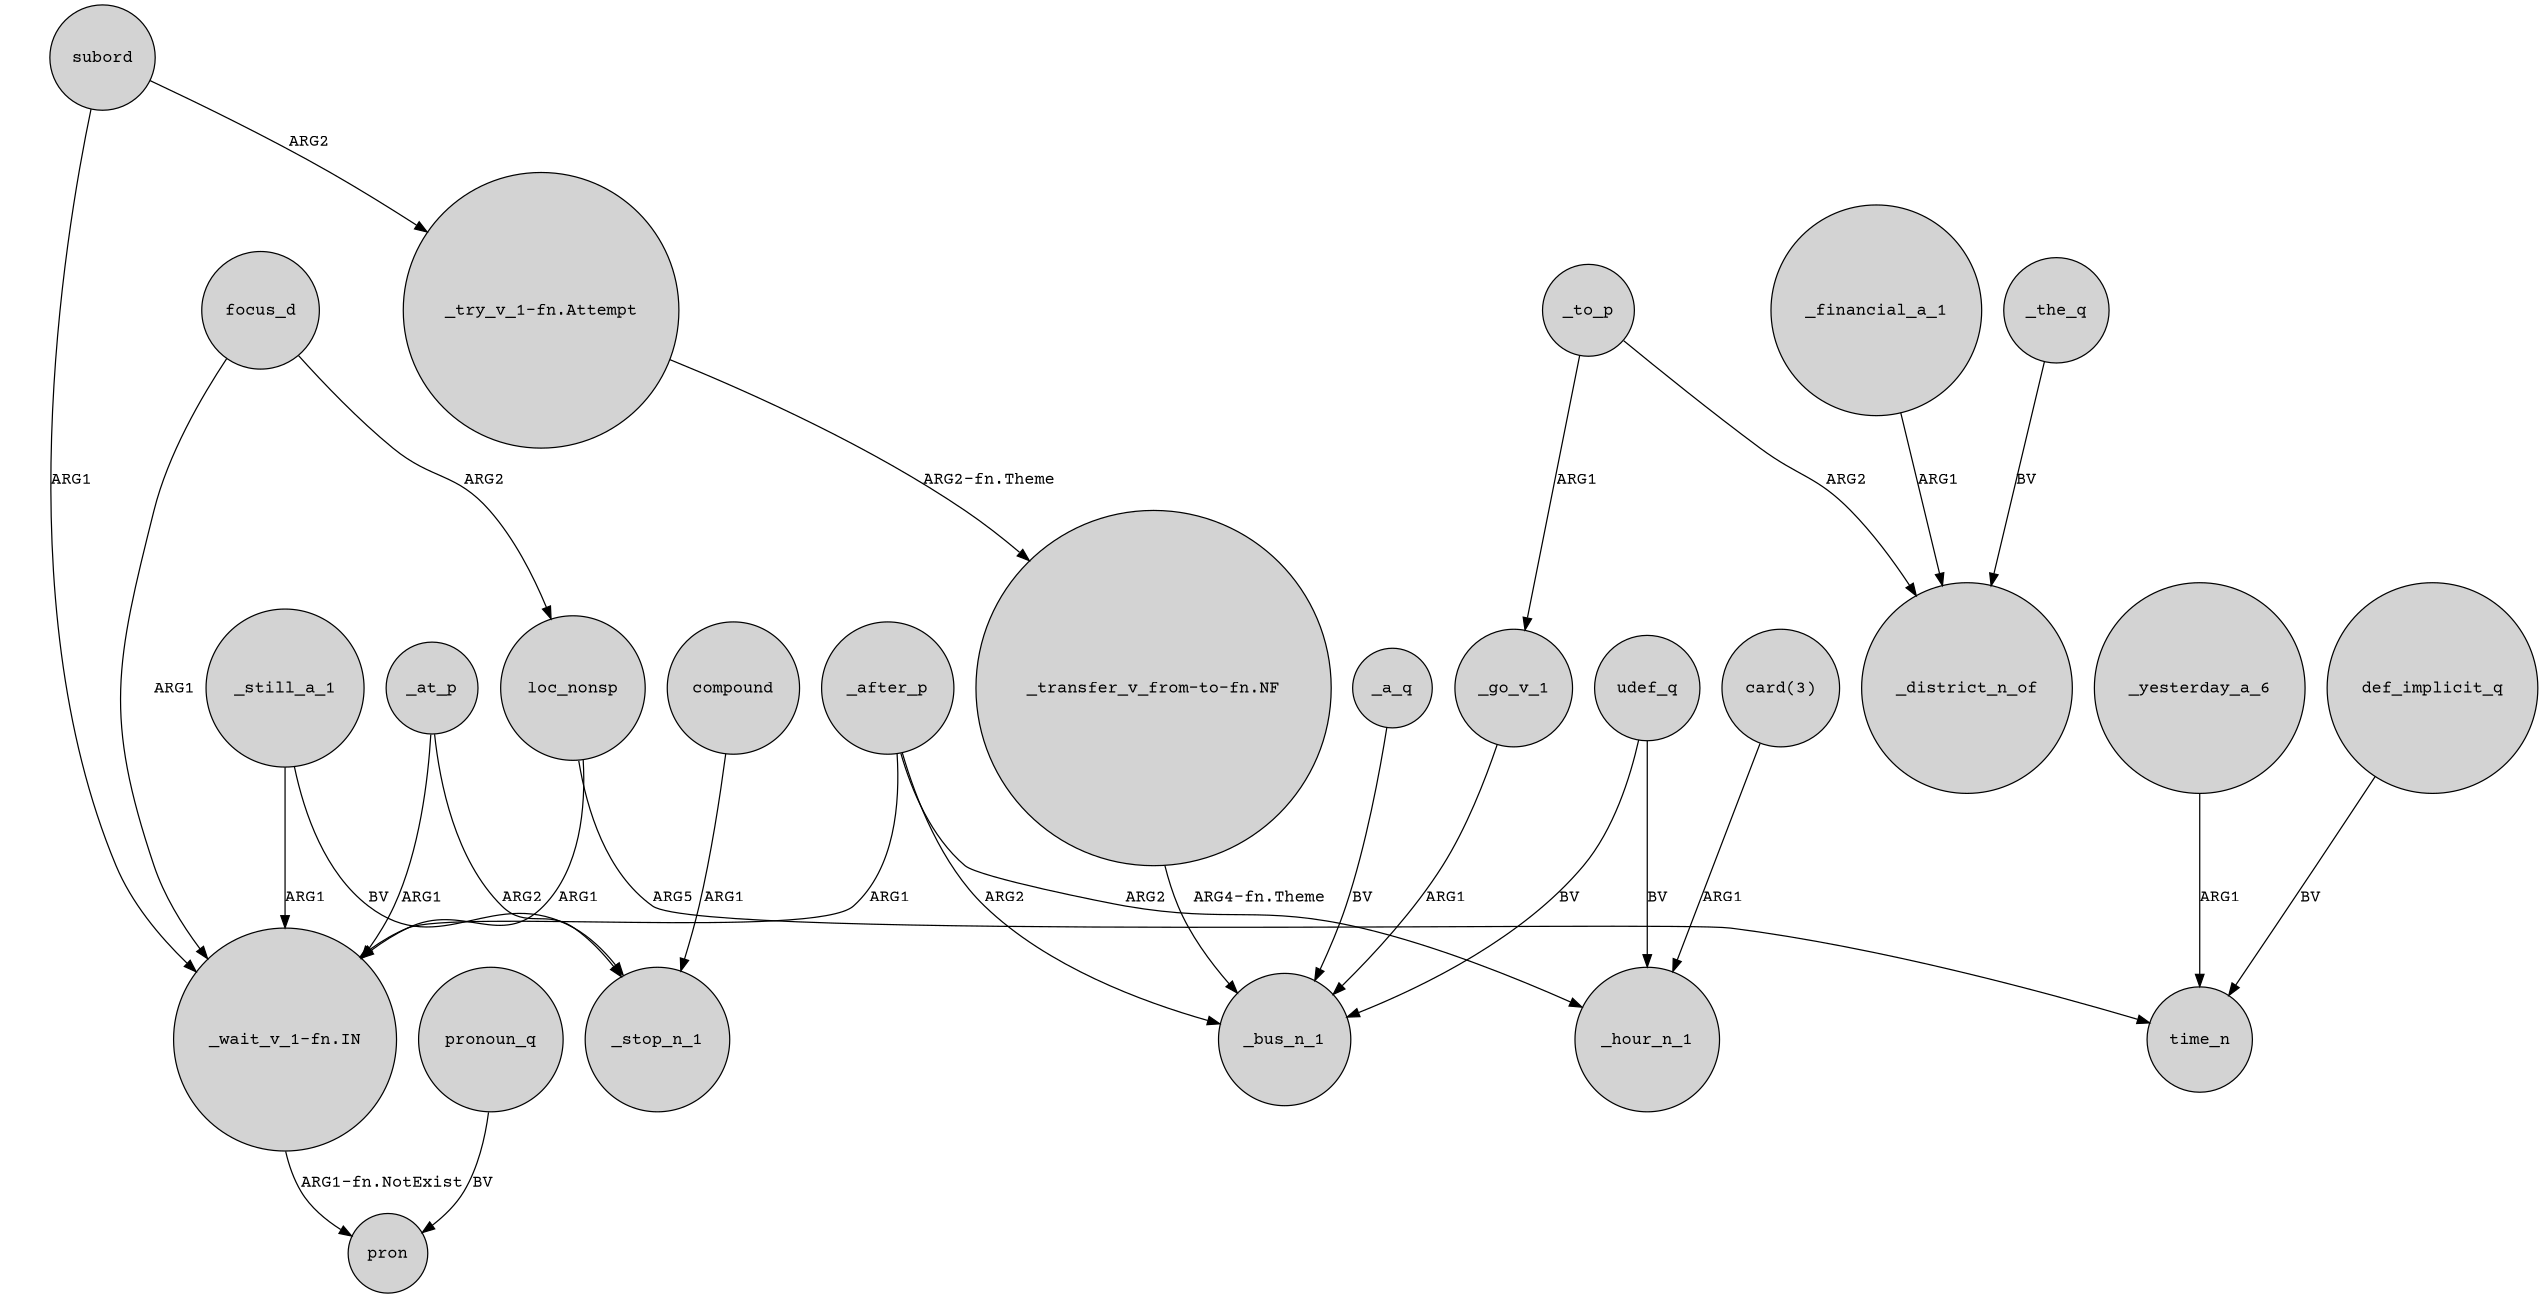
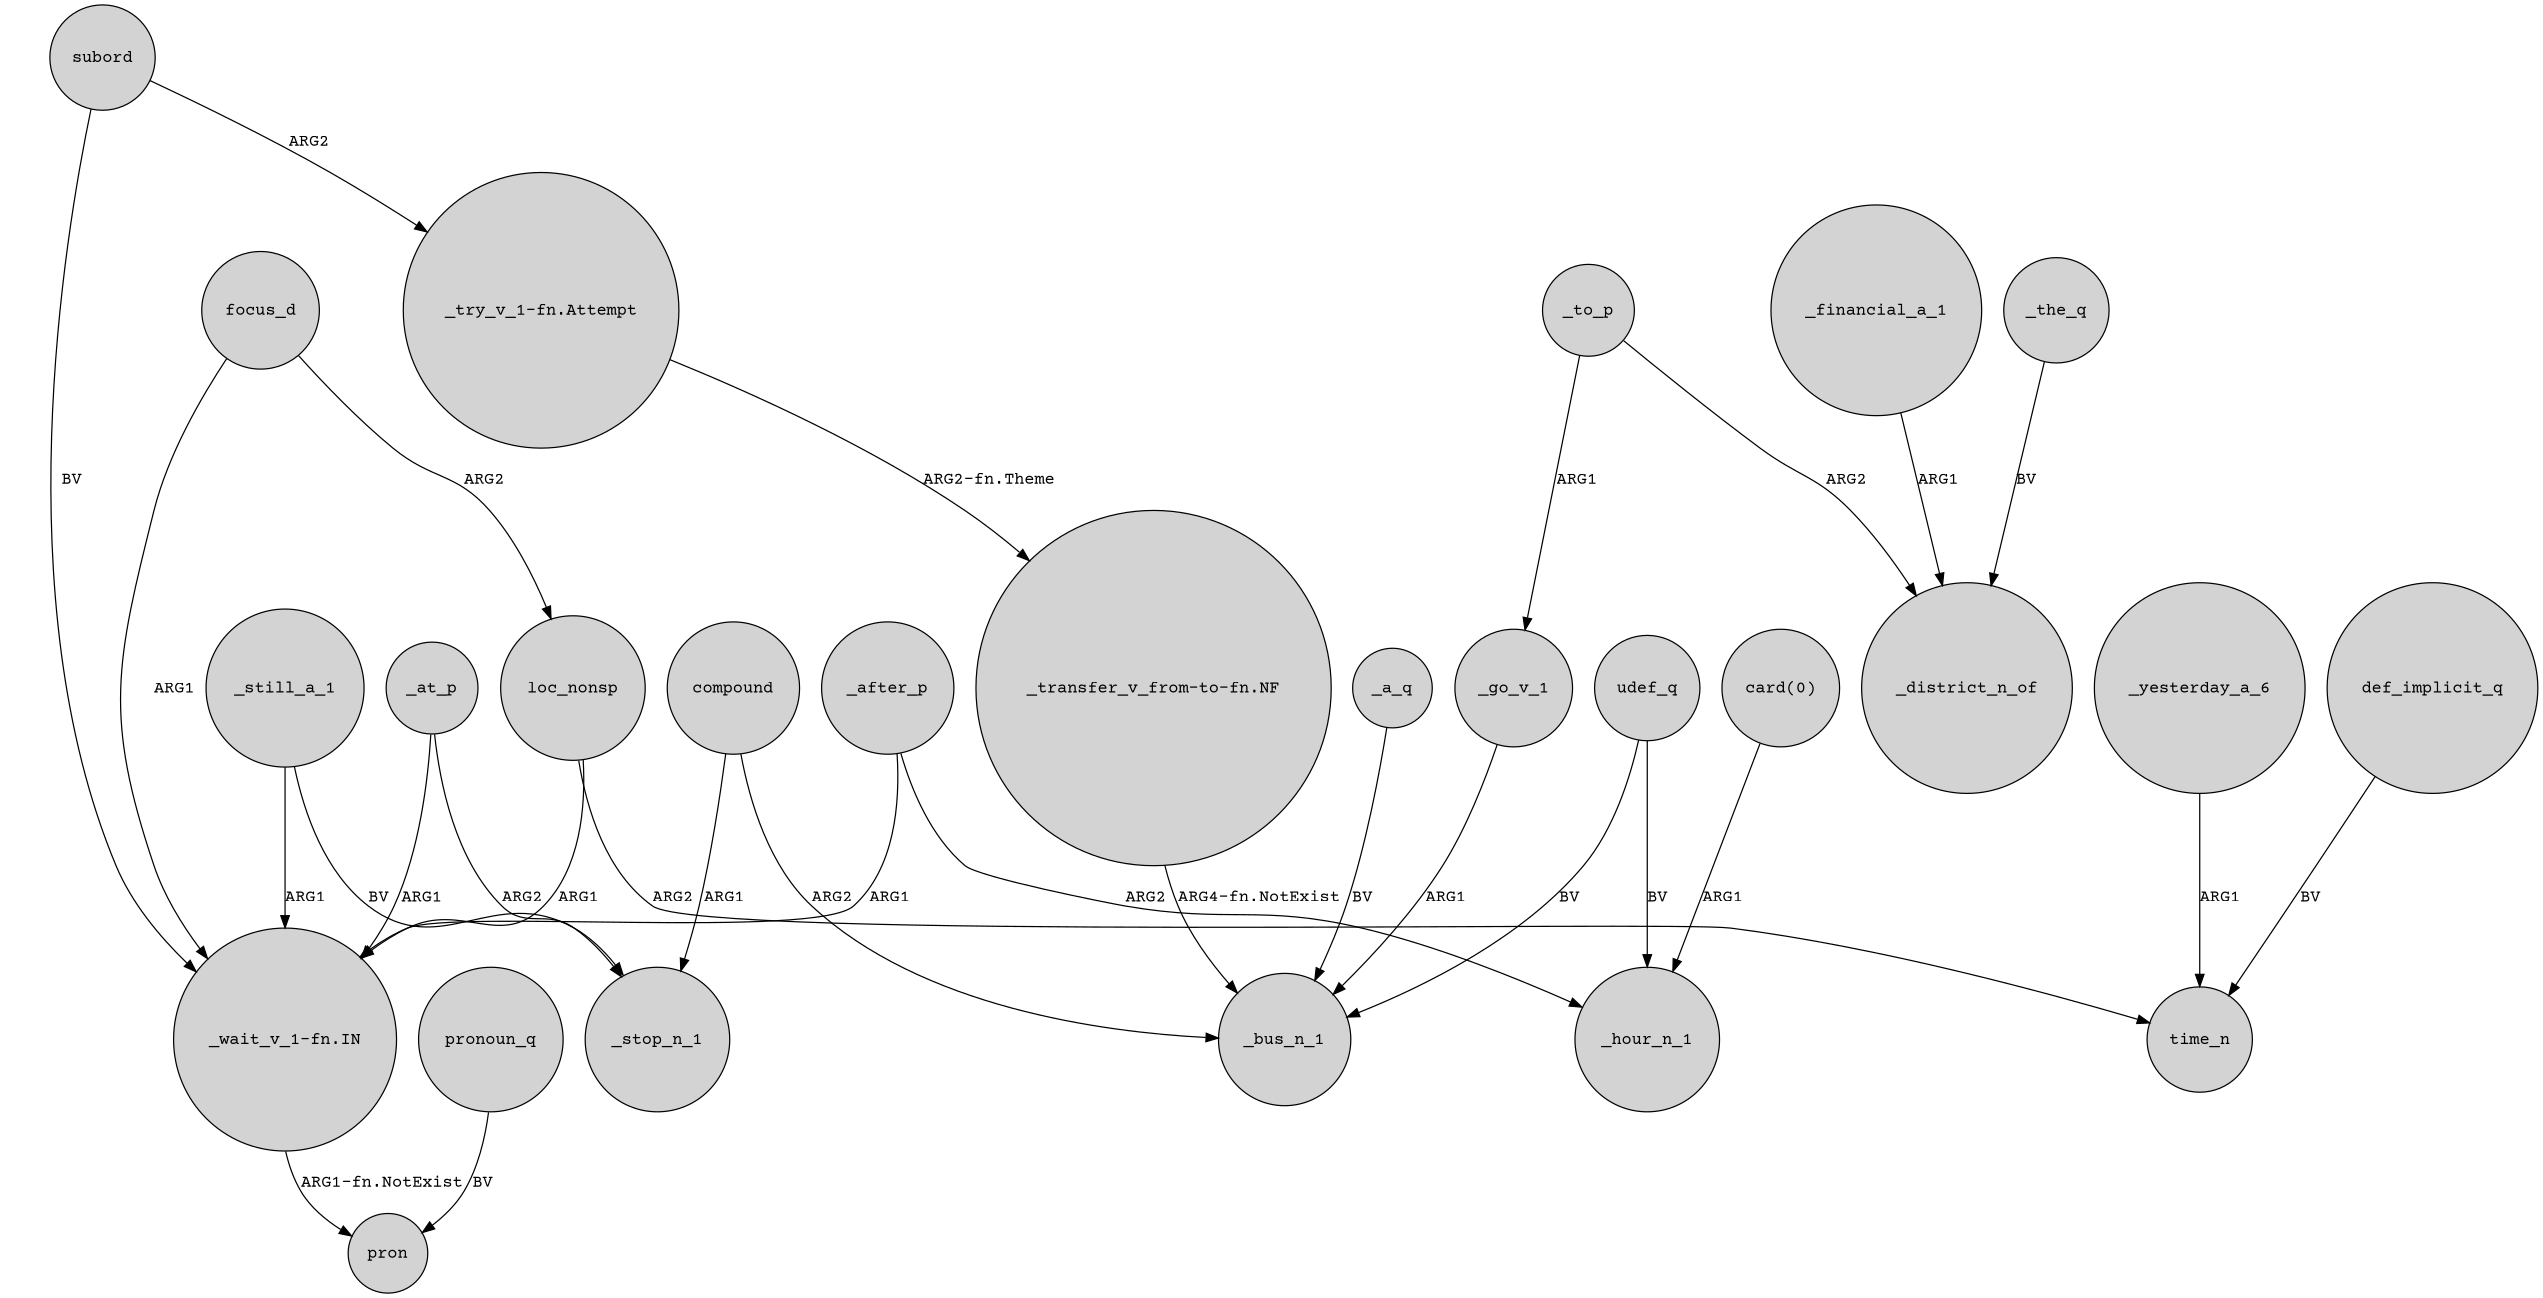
(72, 479) -> (72, 479)
(1781, 688) -> (1781, 688)
(673, 897) -> (673, 897)
(1260, 897) -> (1260, 897)
(1023, 937) -> (918, 974)
